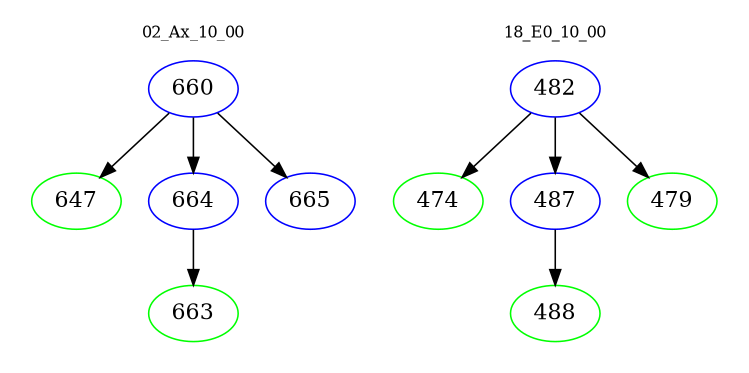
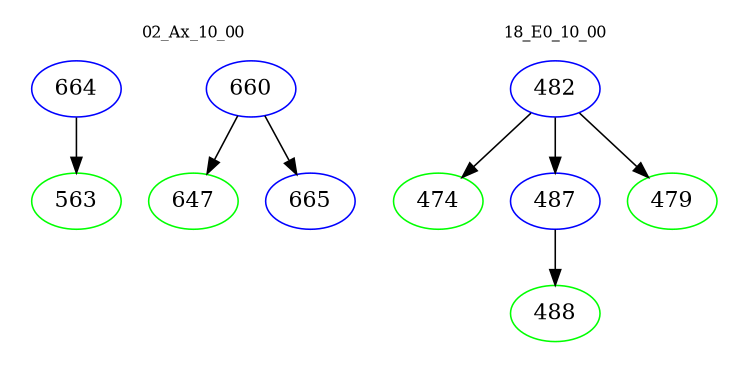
(193, 137) -> none
(193, 314) -> (76, 201)
